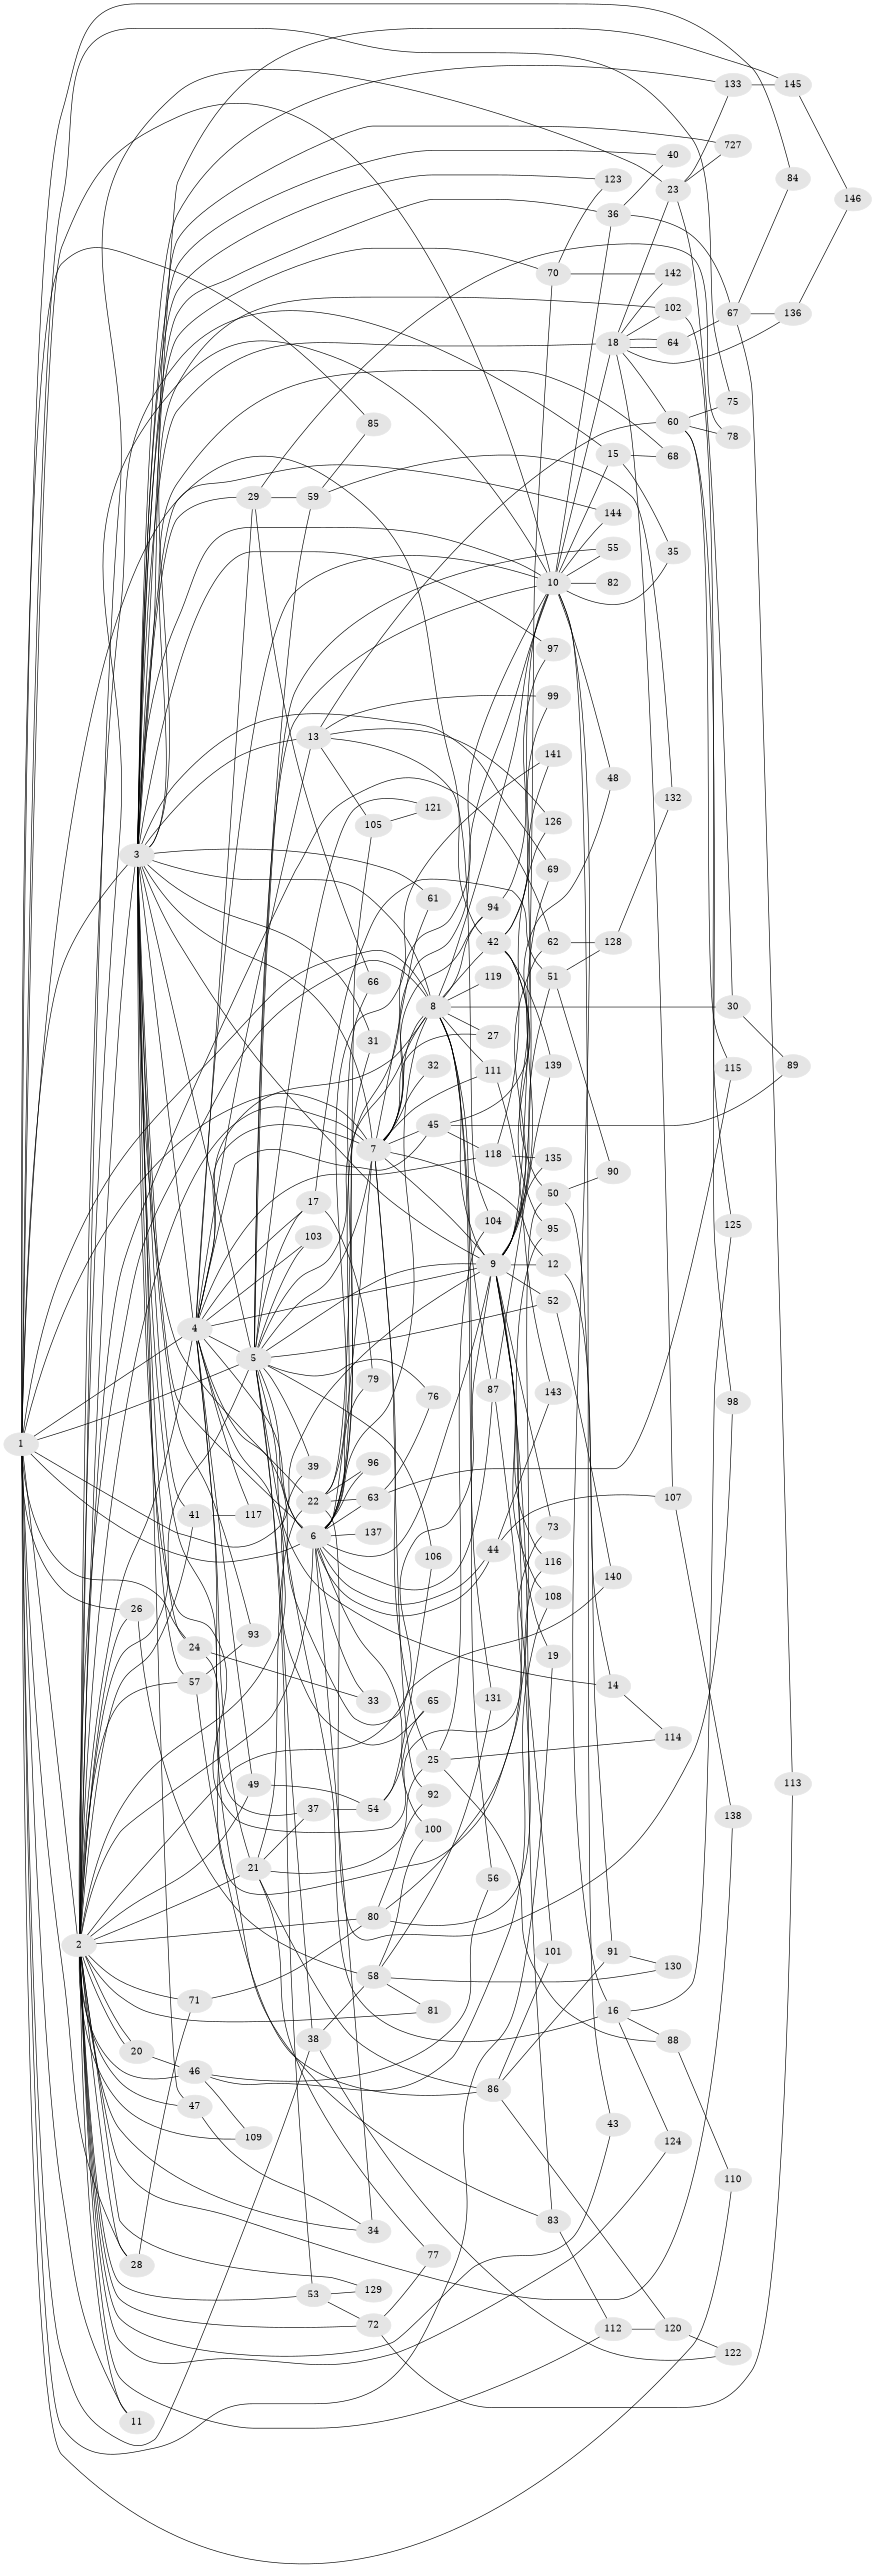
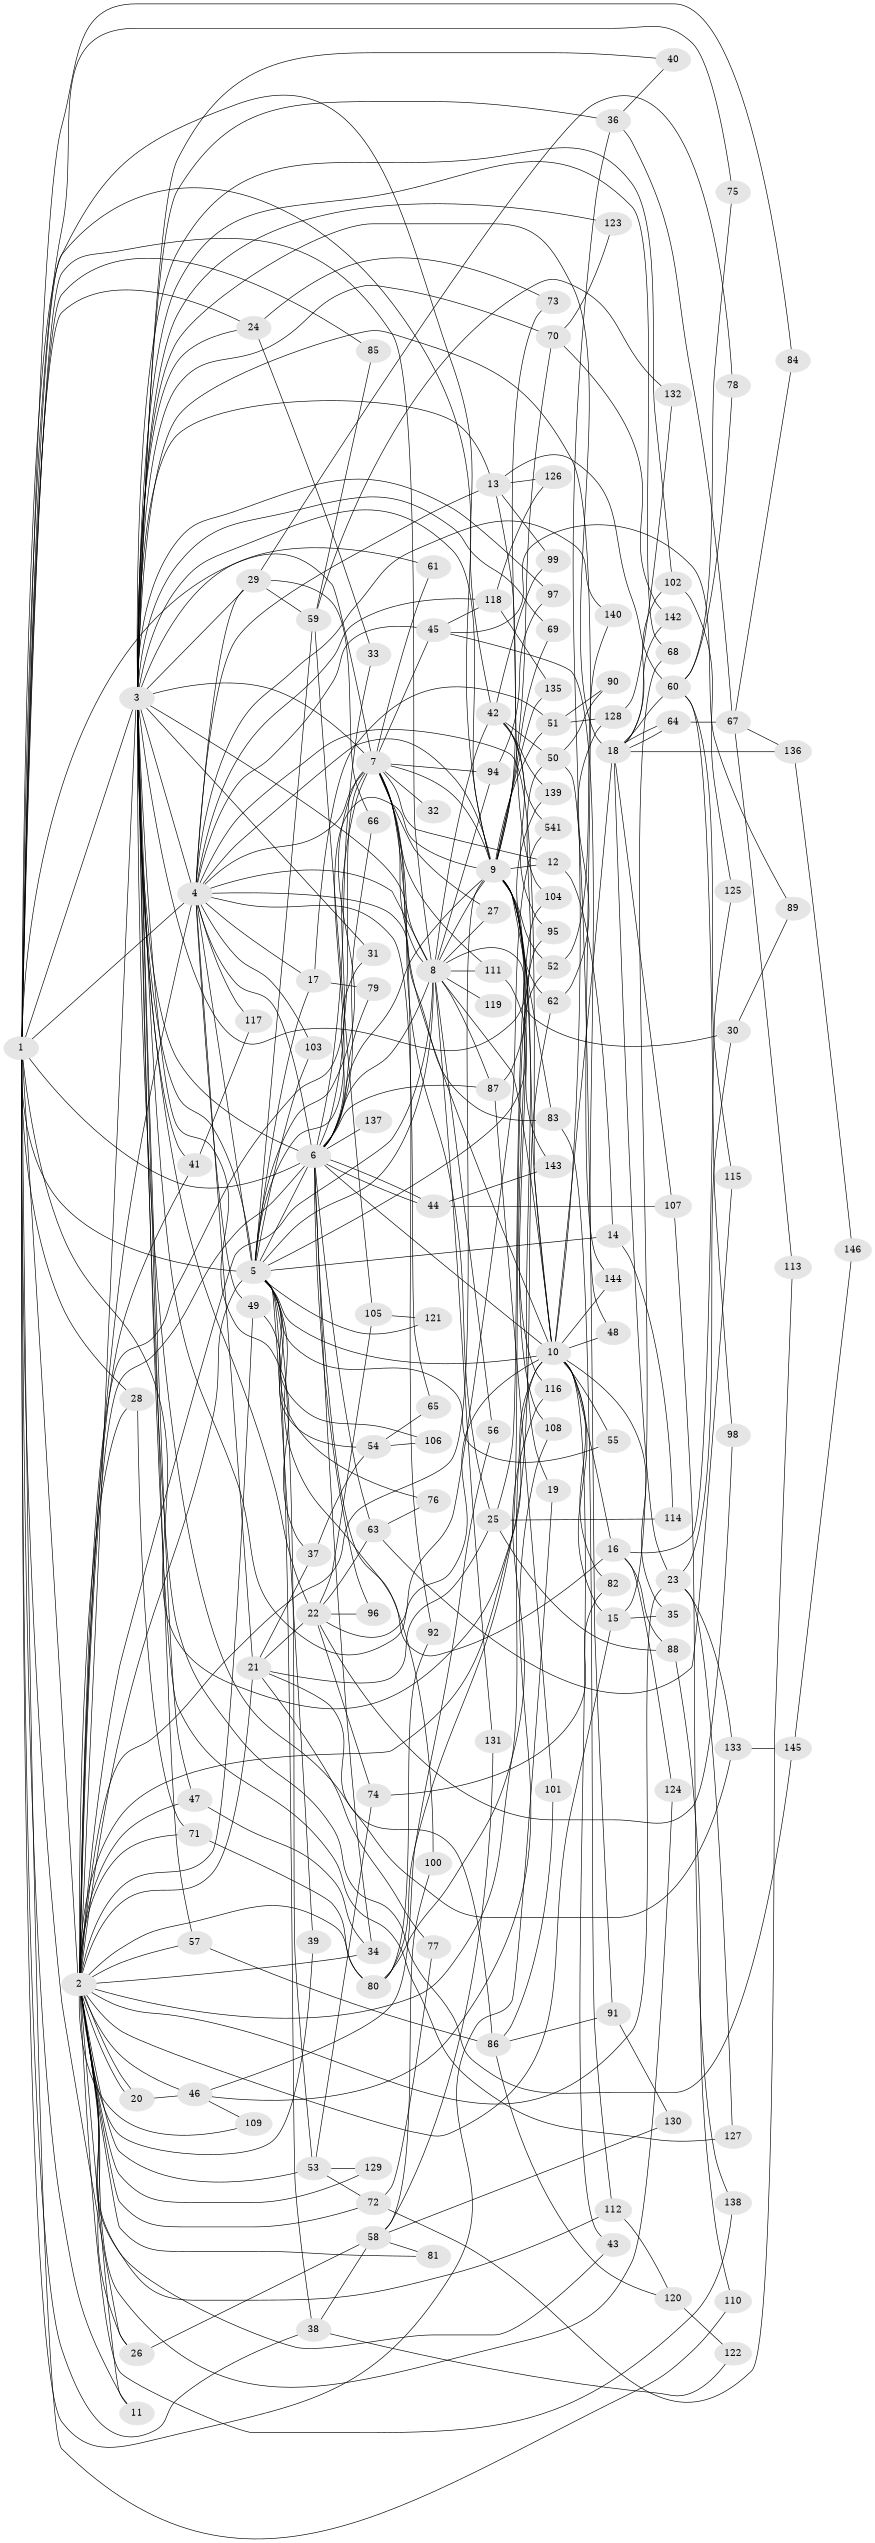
(733, 146) -> (733, 2137)
(553, 755) -> (553, 828)
(344, 781) -> (331, 850)
(254, 1635) -> none
none -> (374, 1795)
